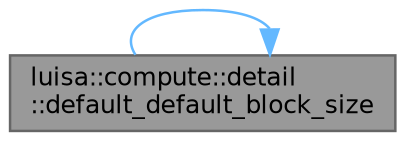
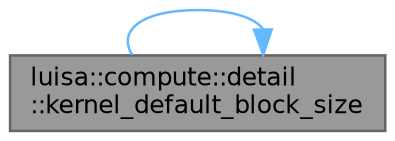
(203, 93) -> (198, 93)
